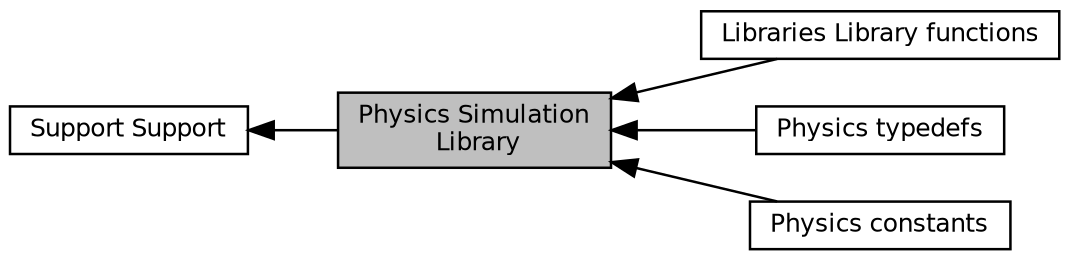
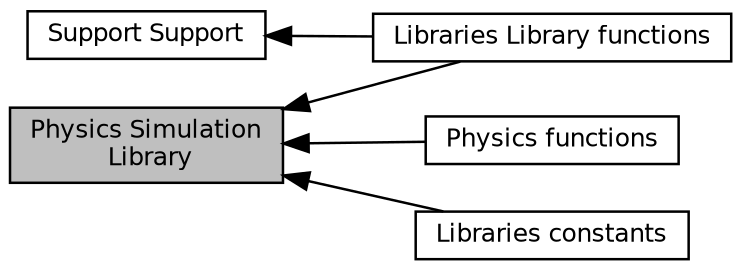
(305, 130) -> (332, 36)
(880, 130) -> (552, 140)
(880, 225) -> (552, 235)
